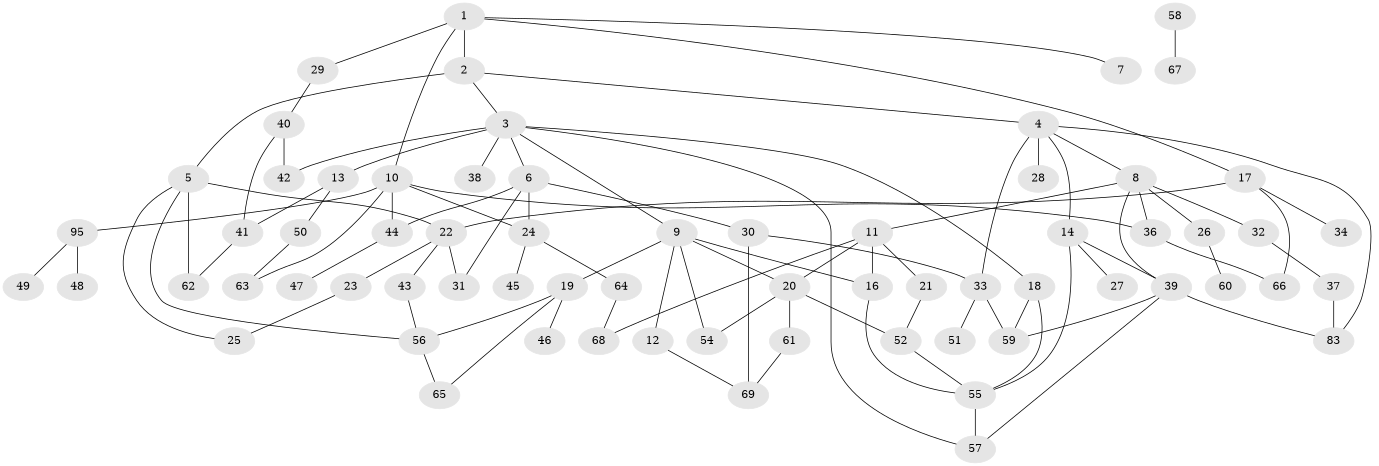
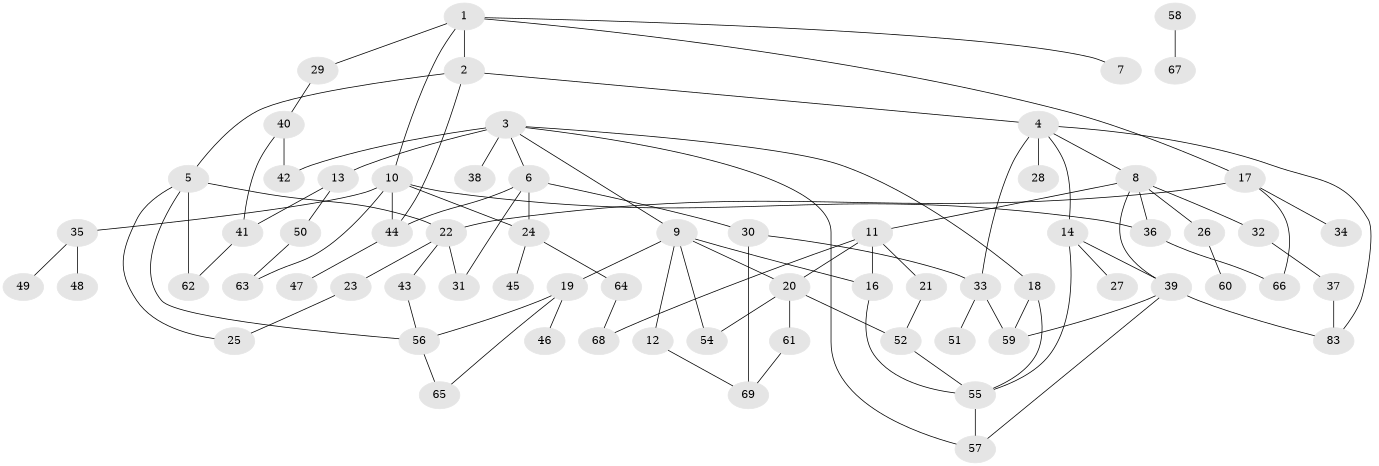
(485, 98) -> (436, 155)
(77, 233) -> (77, 233)
